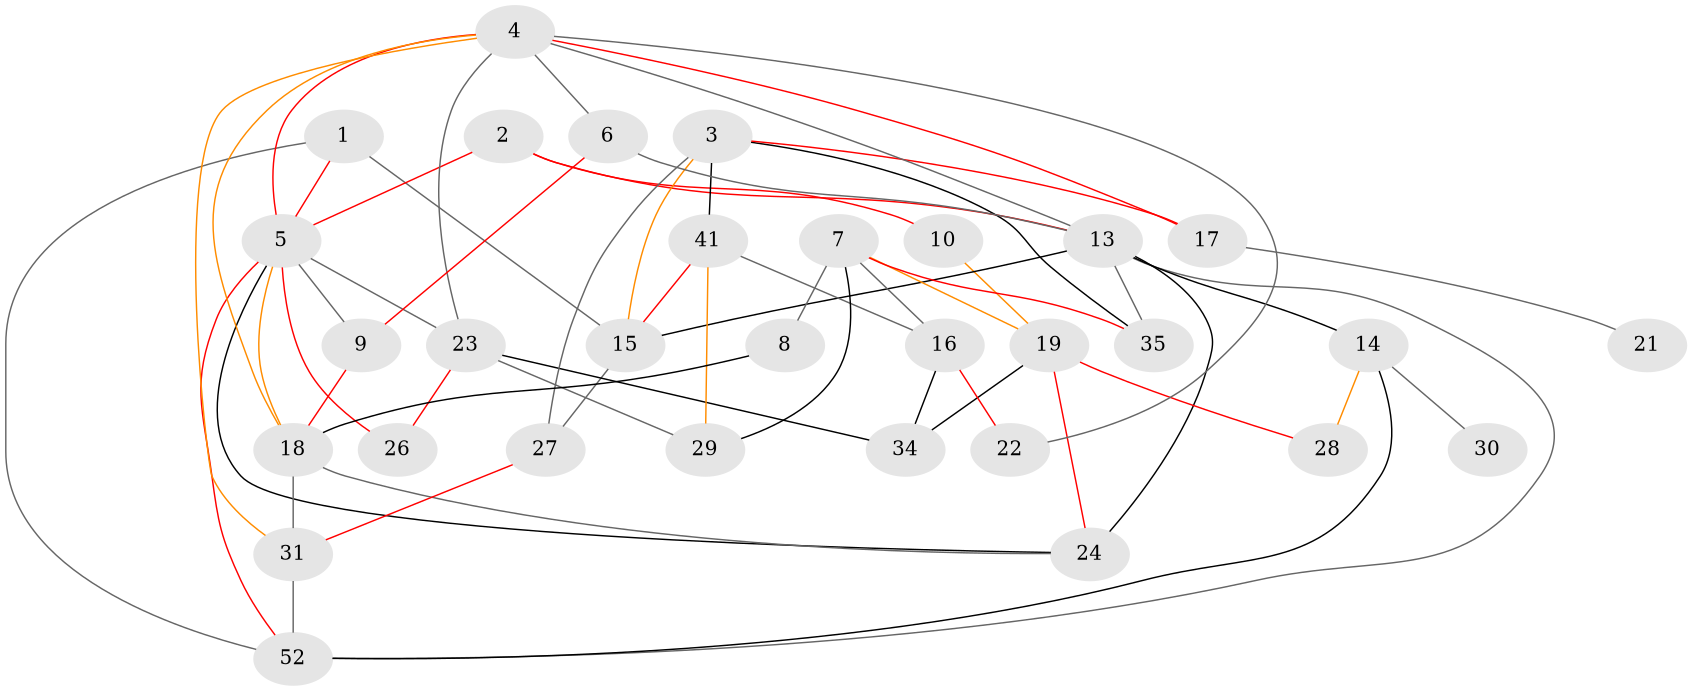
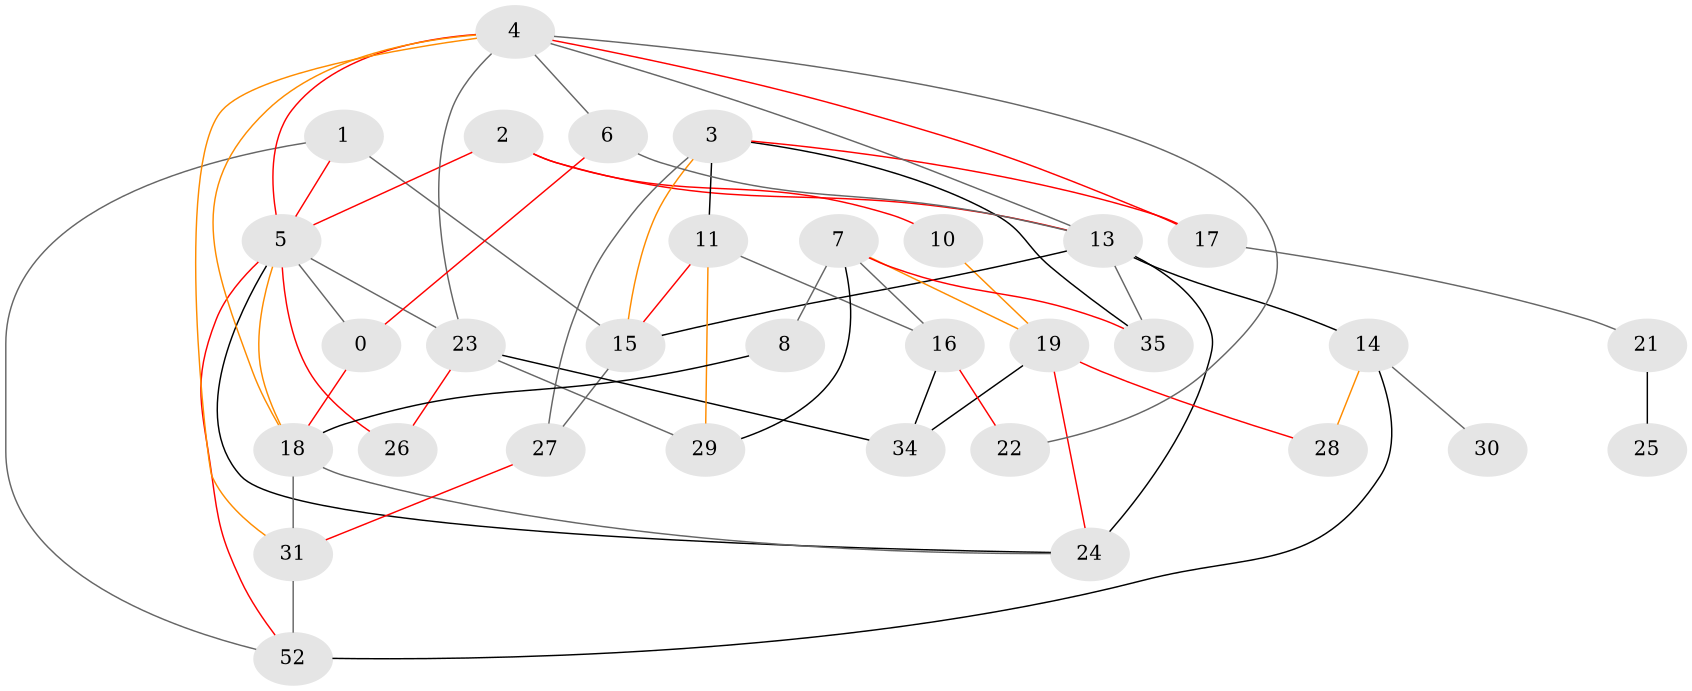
(708, 241) -> (708, 241)
(361, 345) -> (361, 345)
none -> (1647, 450)
(1212, 589) -> none
